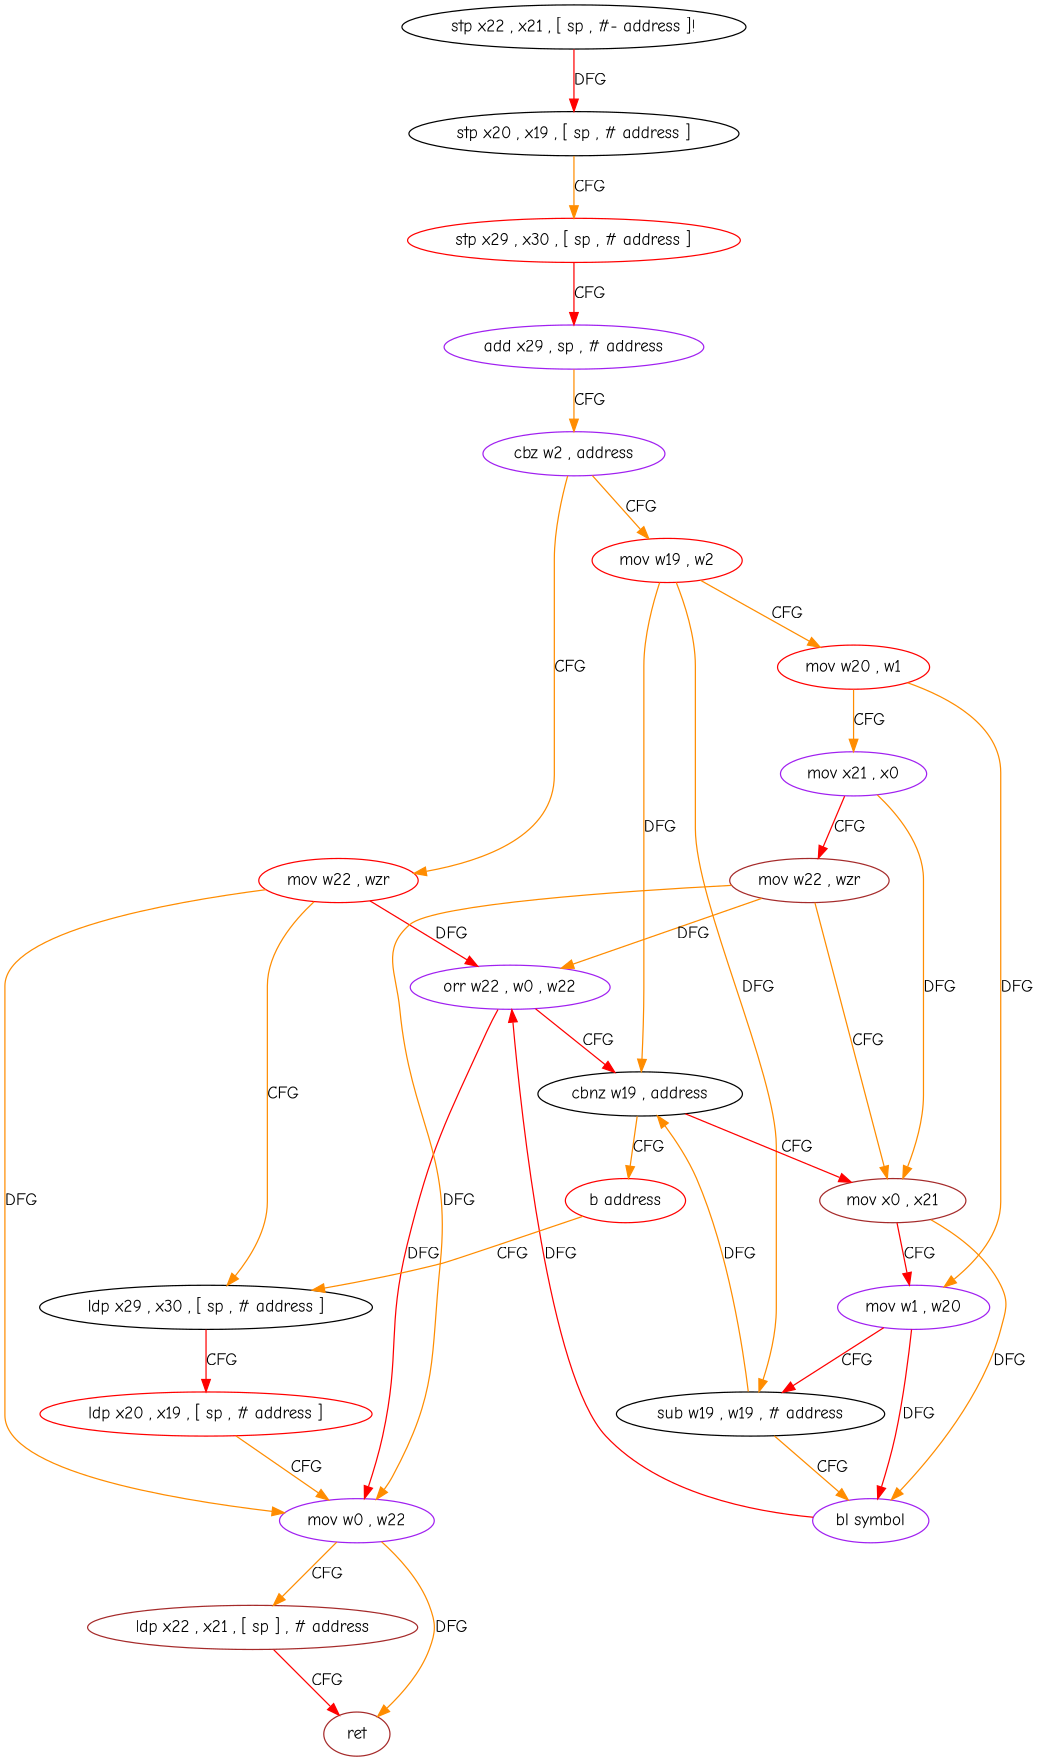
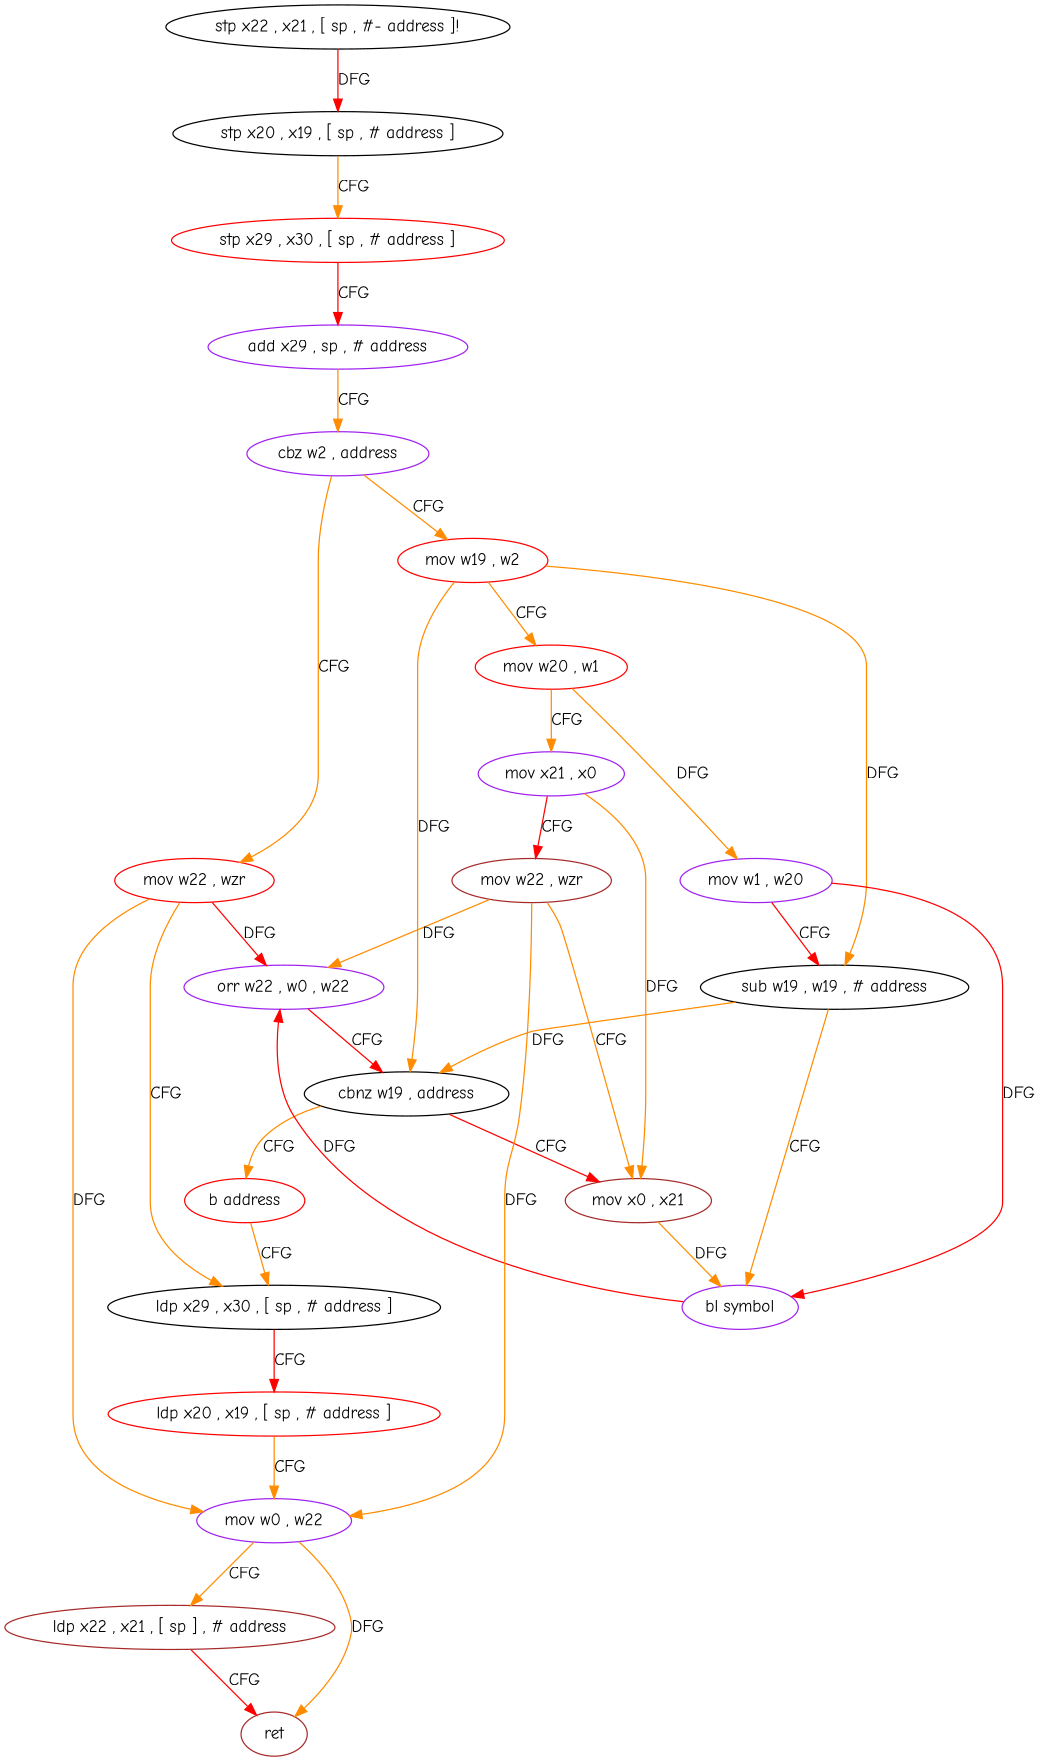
(408, 1241) -> none
(902, 1248) -> none
